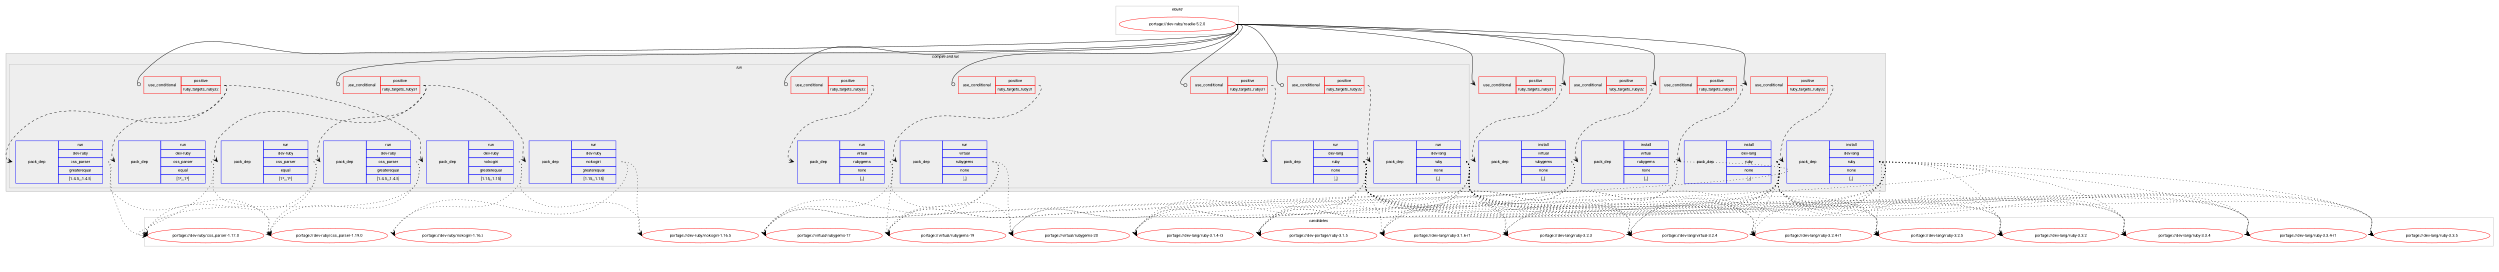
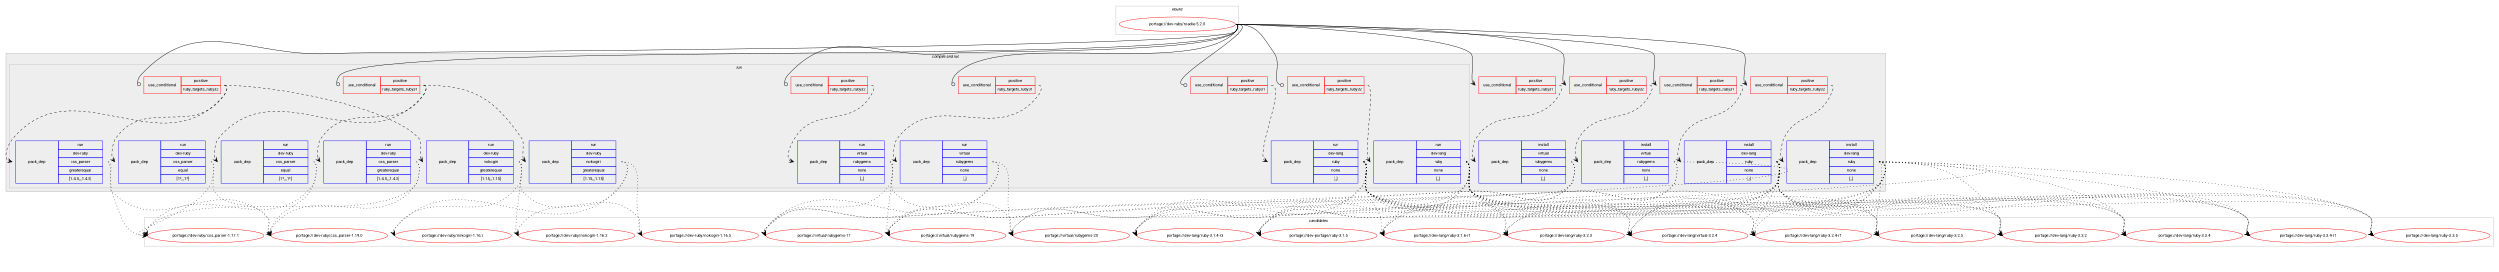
(206, 236) -> (206, 236)
none -> (577, 236)
